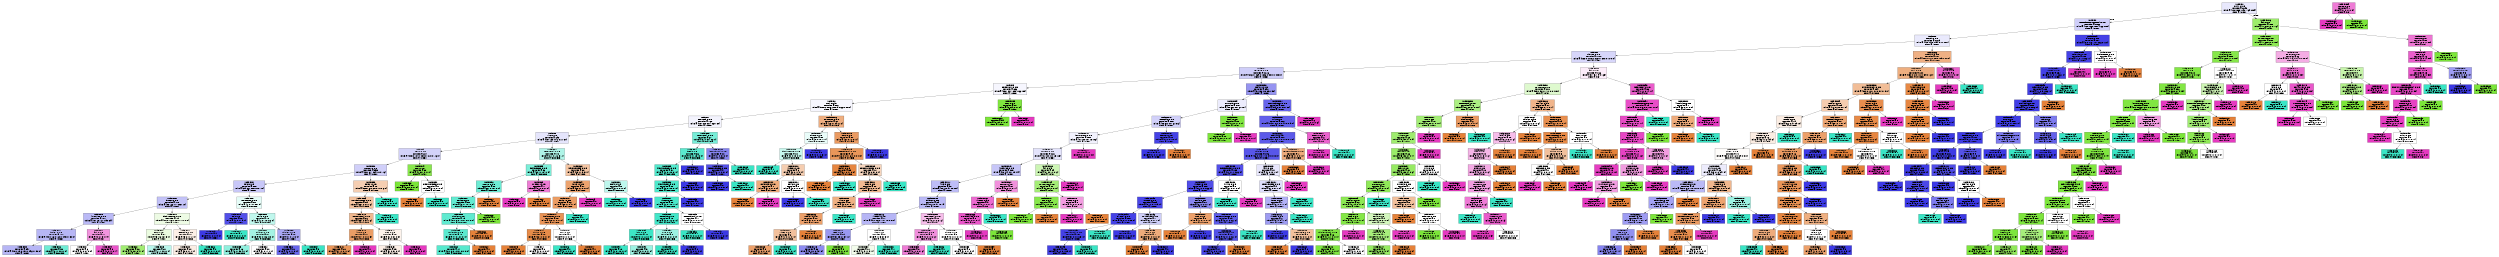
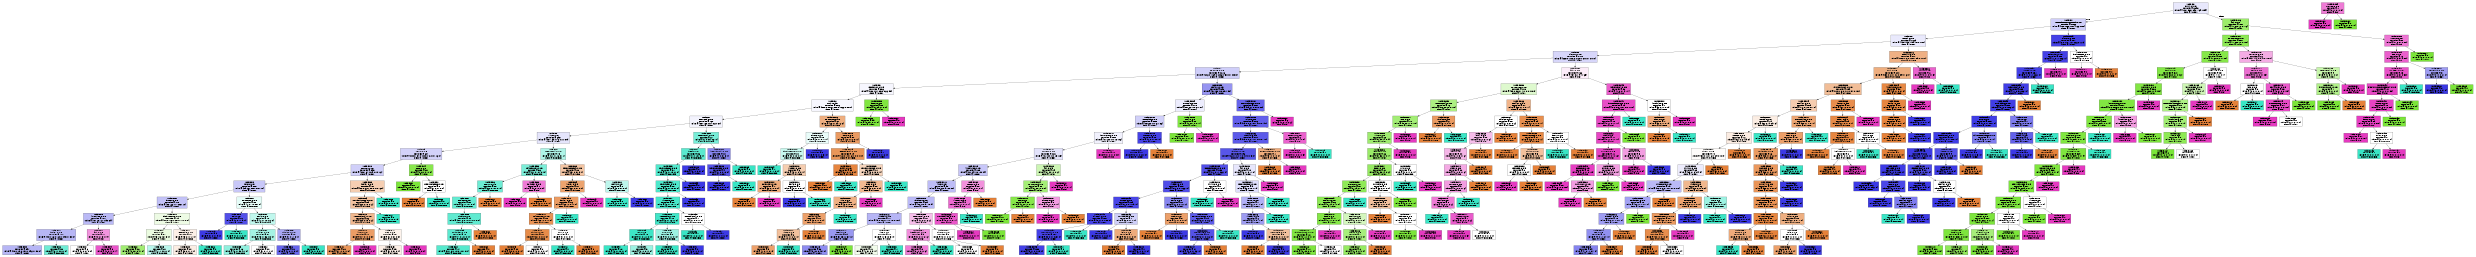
(1261, 93) -> (1217, 93)
(489, 219) -> none
